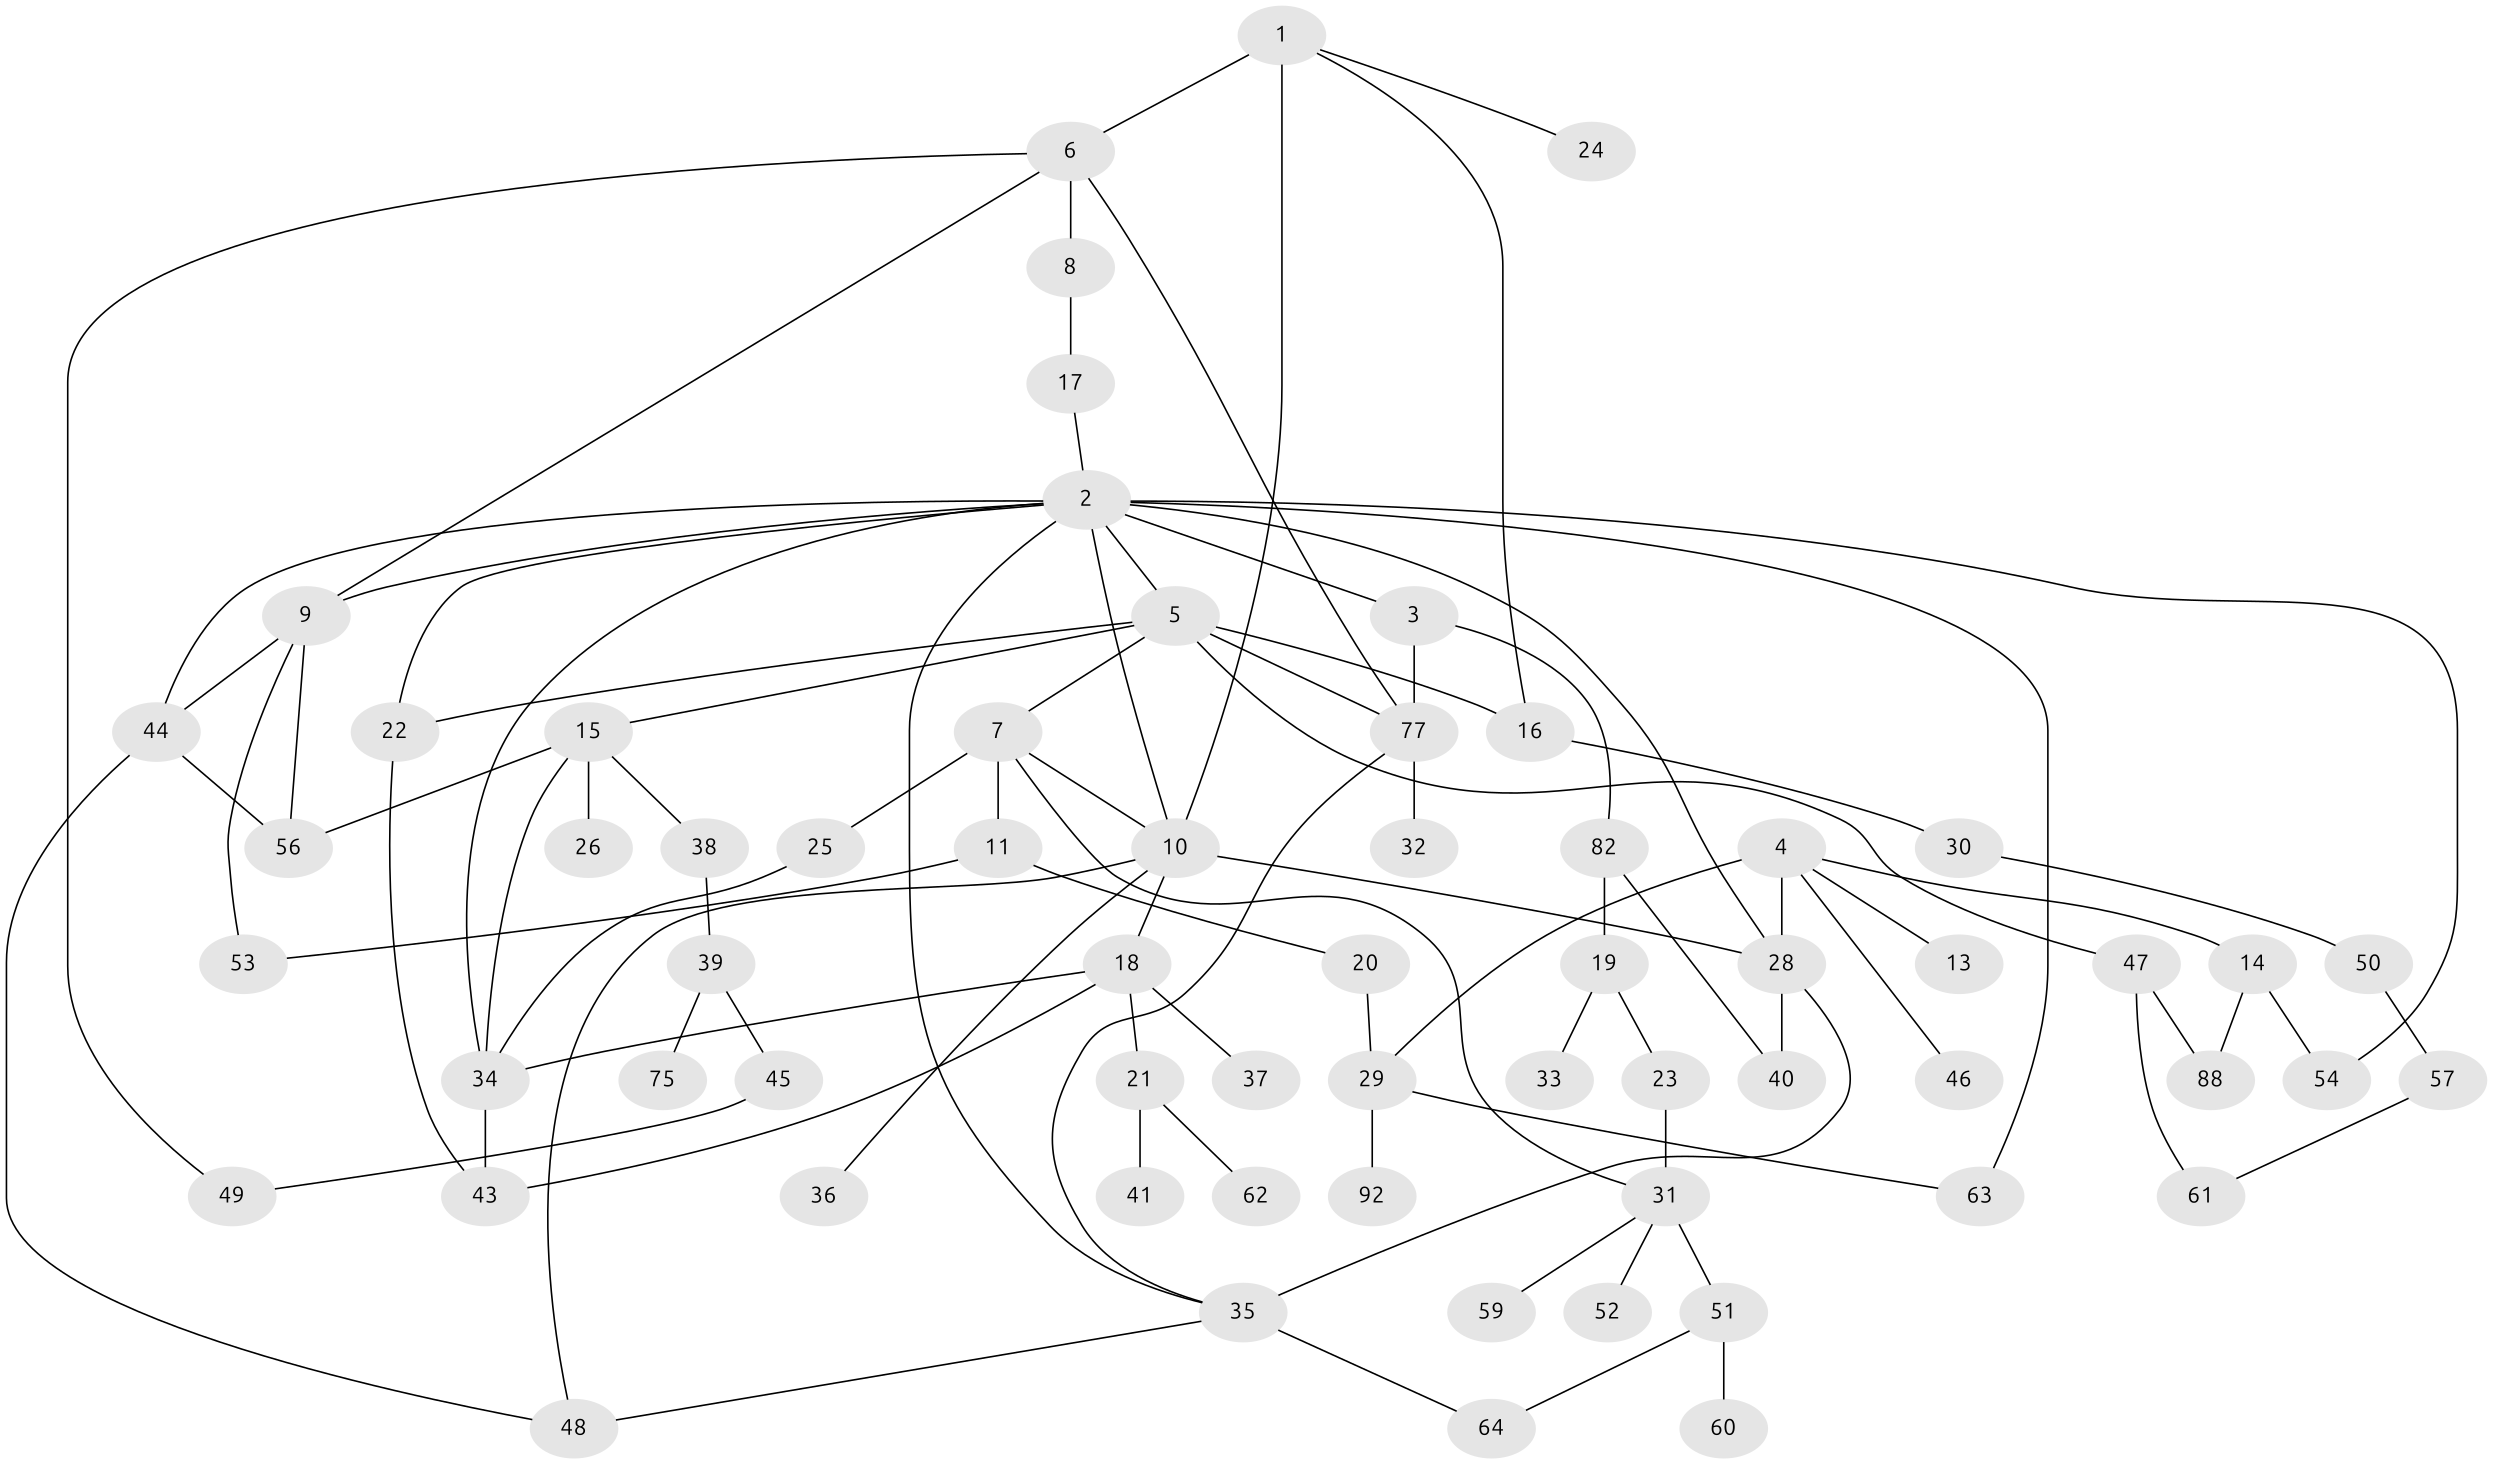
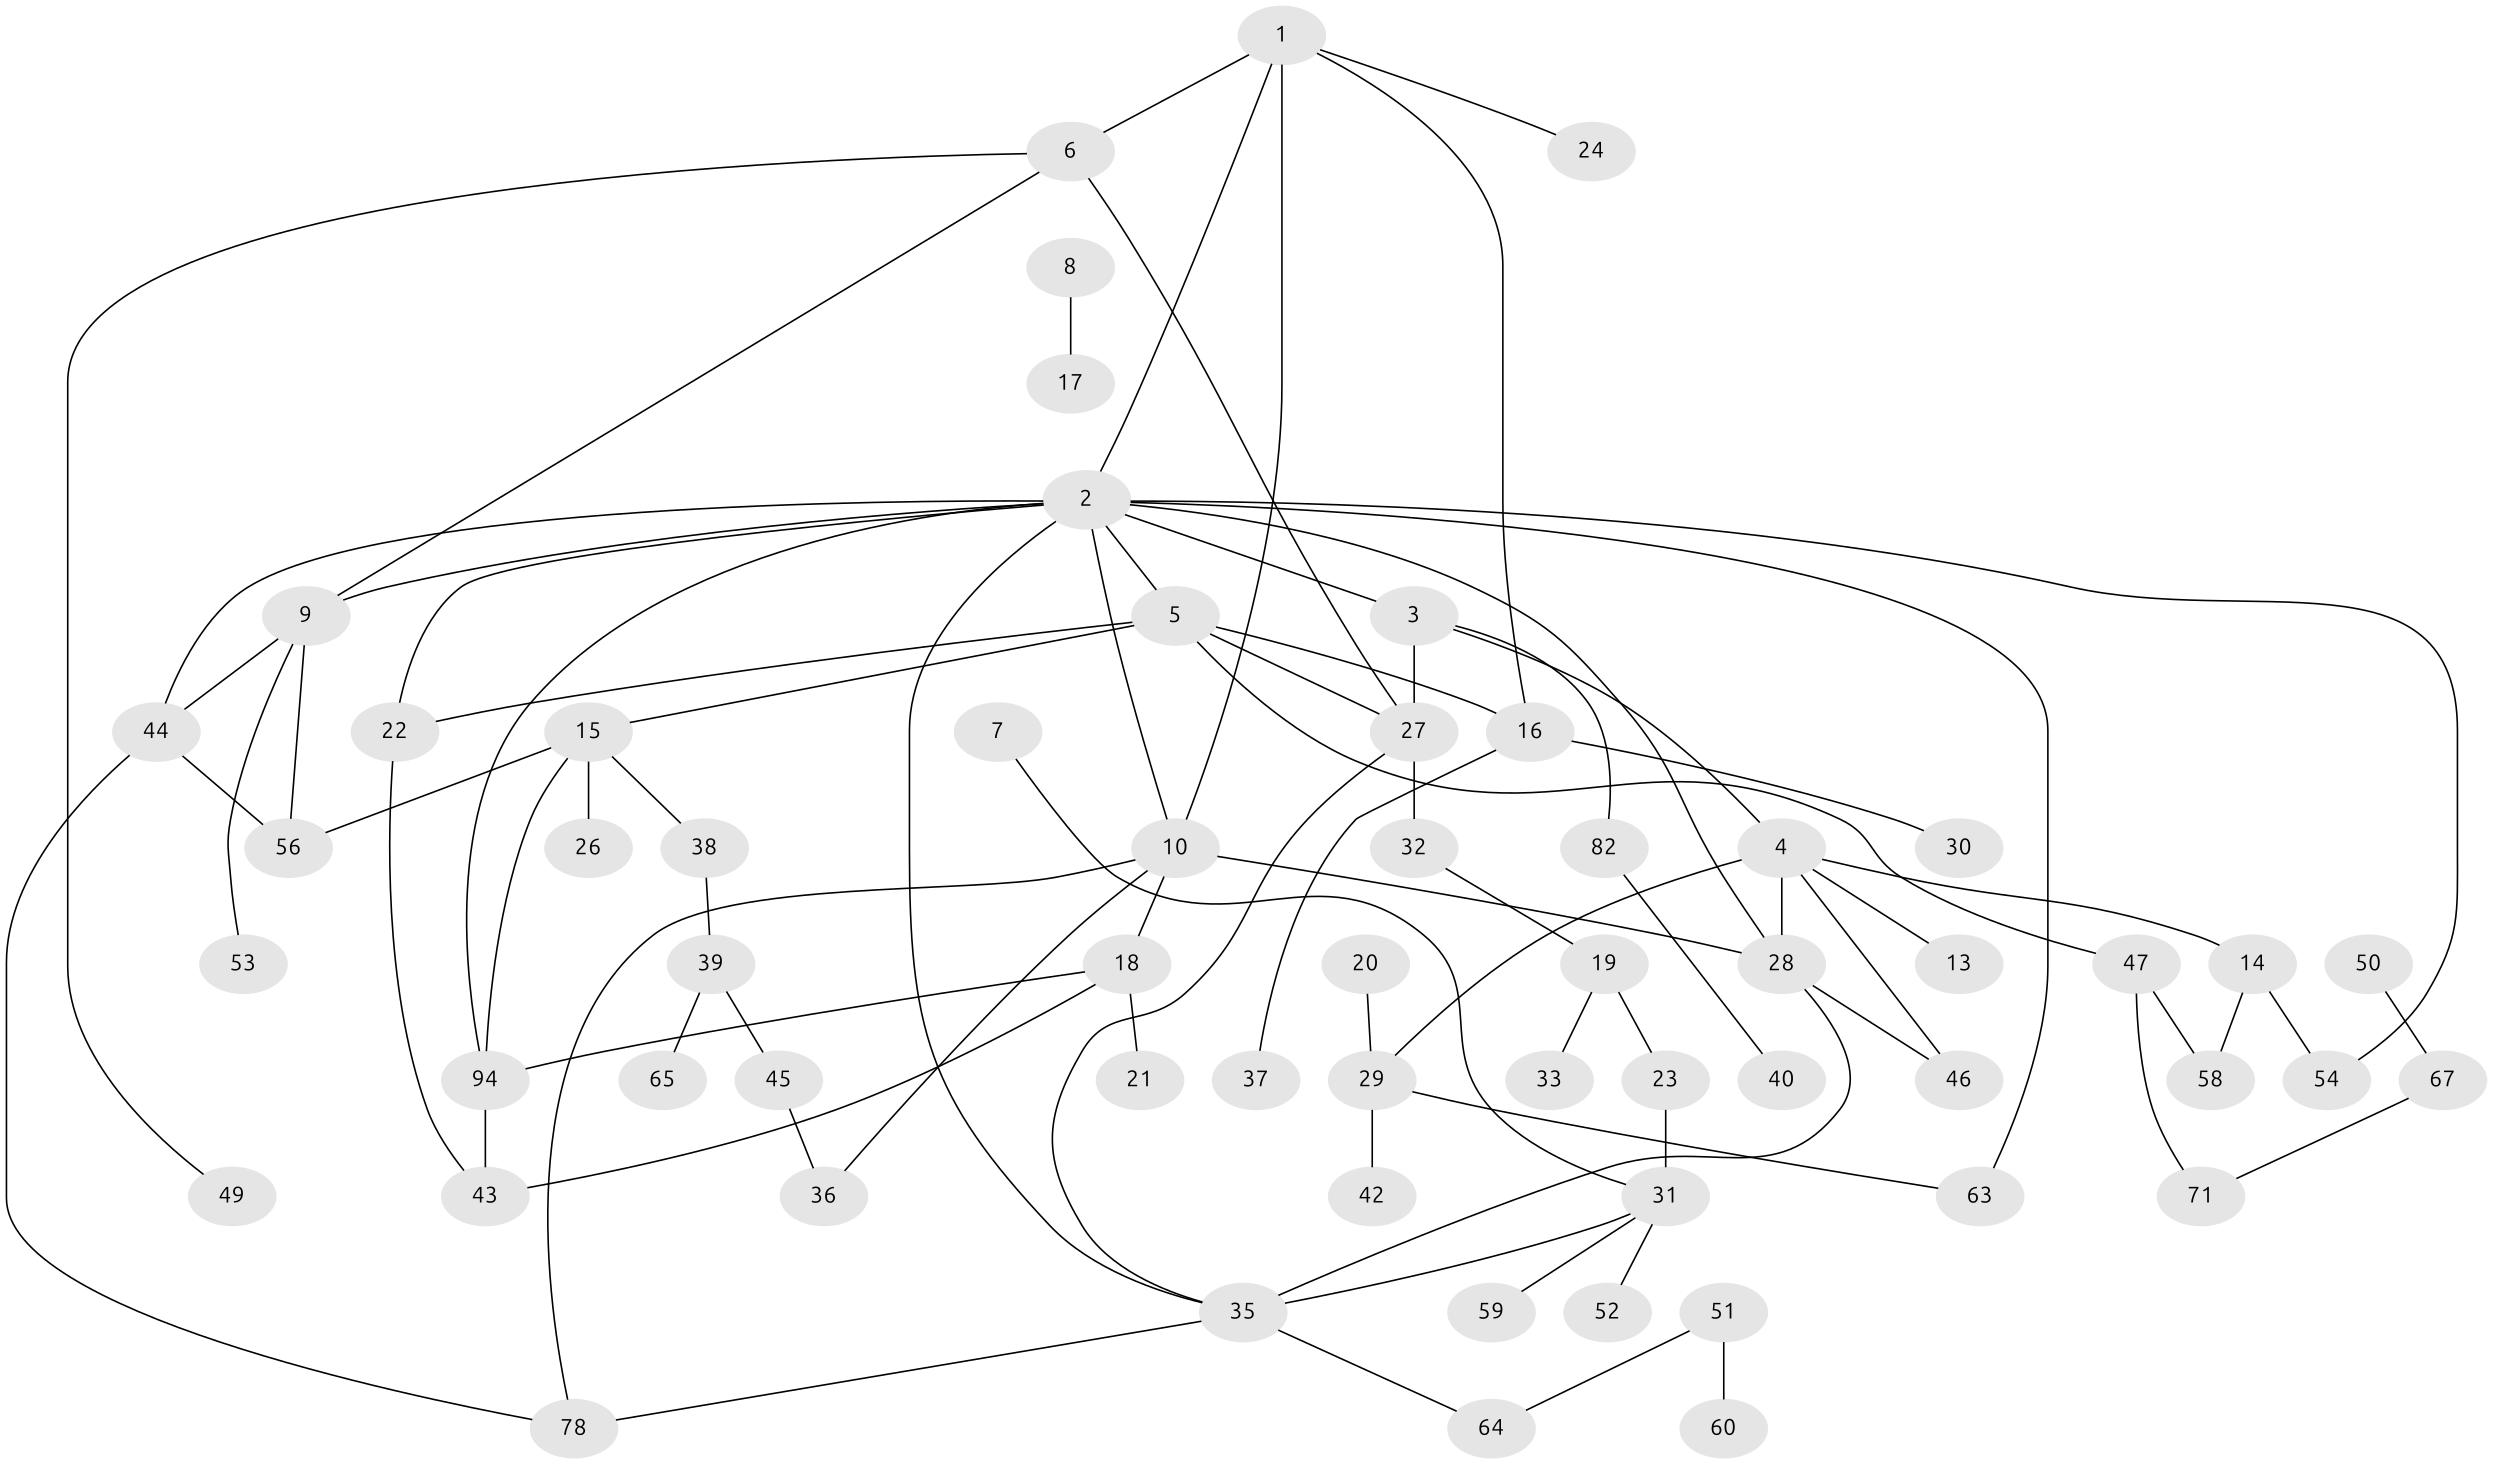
(1071, 210) -> none
(1079, 442) -> (1190, 269)
(1087, 674) -> none
none -> (1589, 685)
(1414, 732) -> (1414, 732)
(1087, 790) -> none
(821, 848) -> none
(998, 848) -> none
(2170, 894) -> none
(1604, 895) -> (1484, 891)
(1192, 1022) -> (1327, 858)
(1782, 1022) -> (1871, 1022)
(485, 1080) -> (485, 1080)
(663, 1080) -> (663, 1080)
(2211, 1080) -> (2211, 1080)
(2443, 1080) -> (2443, 1080)
(512, 1152) -> (801, 1139)
(1140, 1196) -> none
(1256, 1196) -> none
(1372, 1196) -> (1372, 1196)
(2201, 1196) -> (2201, 1196)
(1695, 1255) -> (1459, 1265)
(574, 1429) -> (574, 1429)
